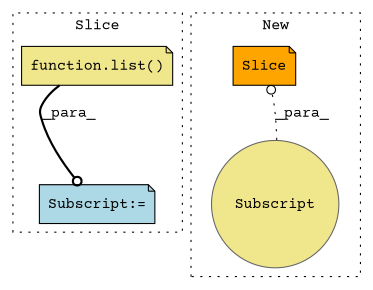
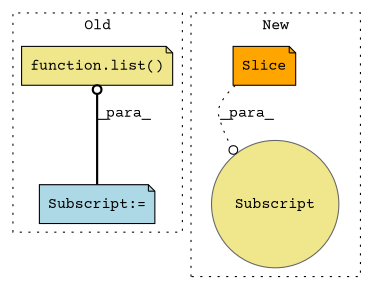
(98, 25) -> (98, 25)
(275, 117) -> (218, 114)
(46, 131) -> (97, 139)
